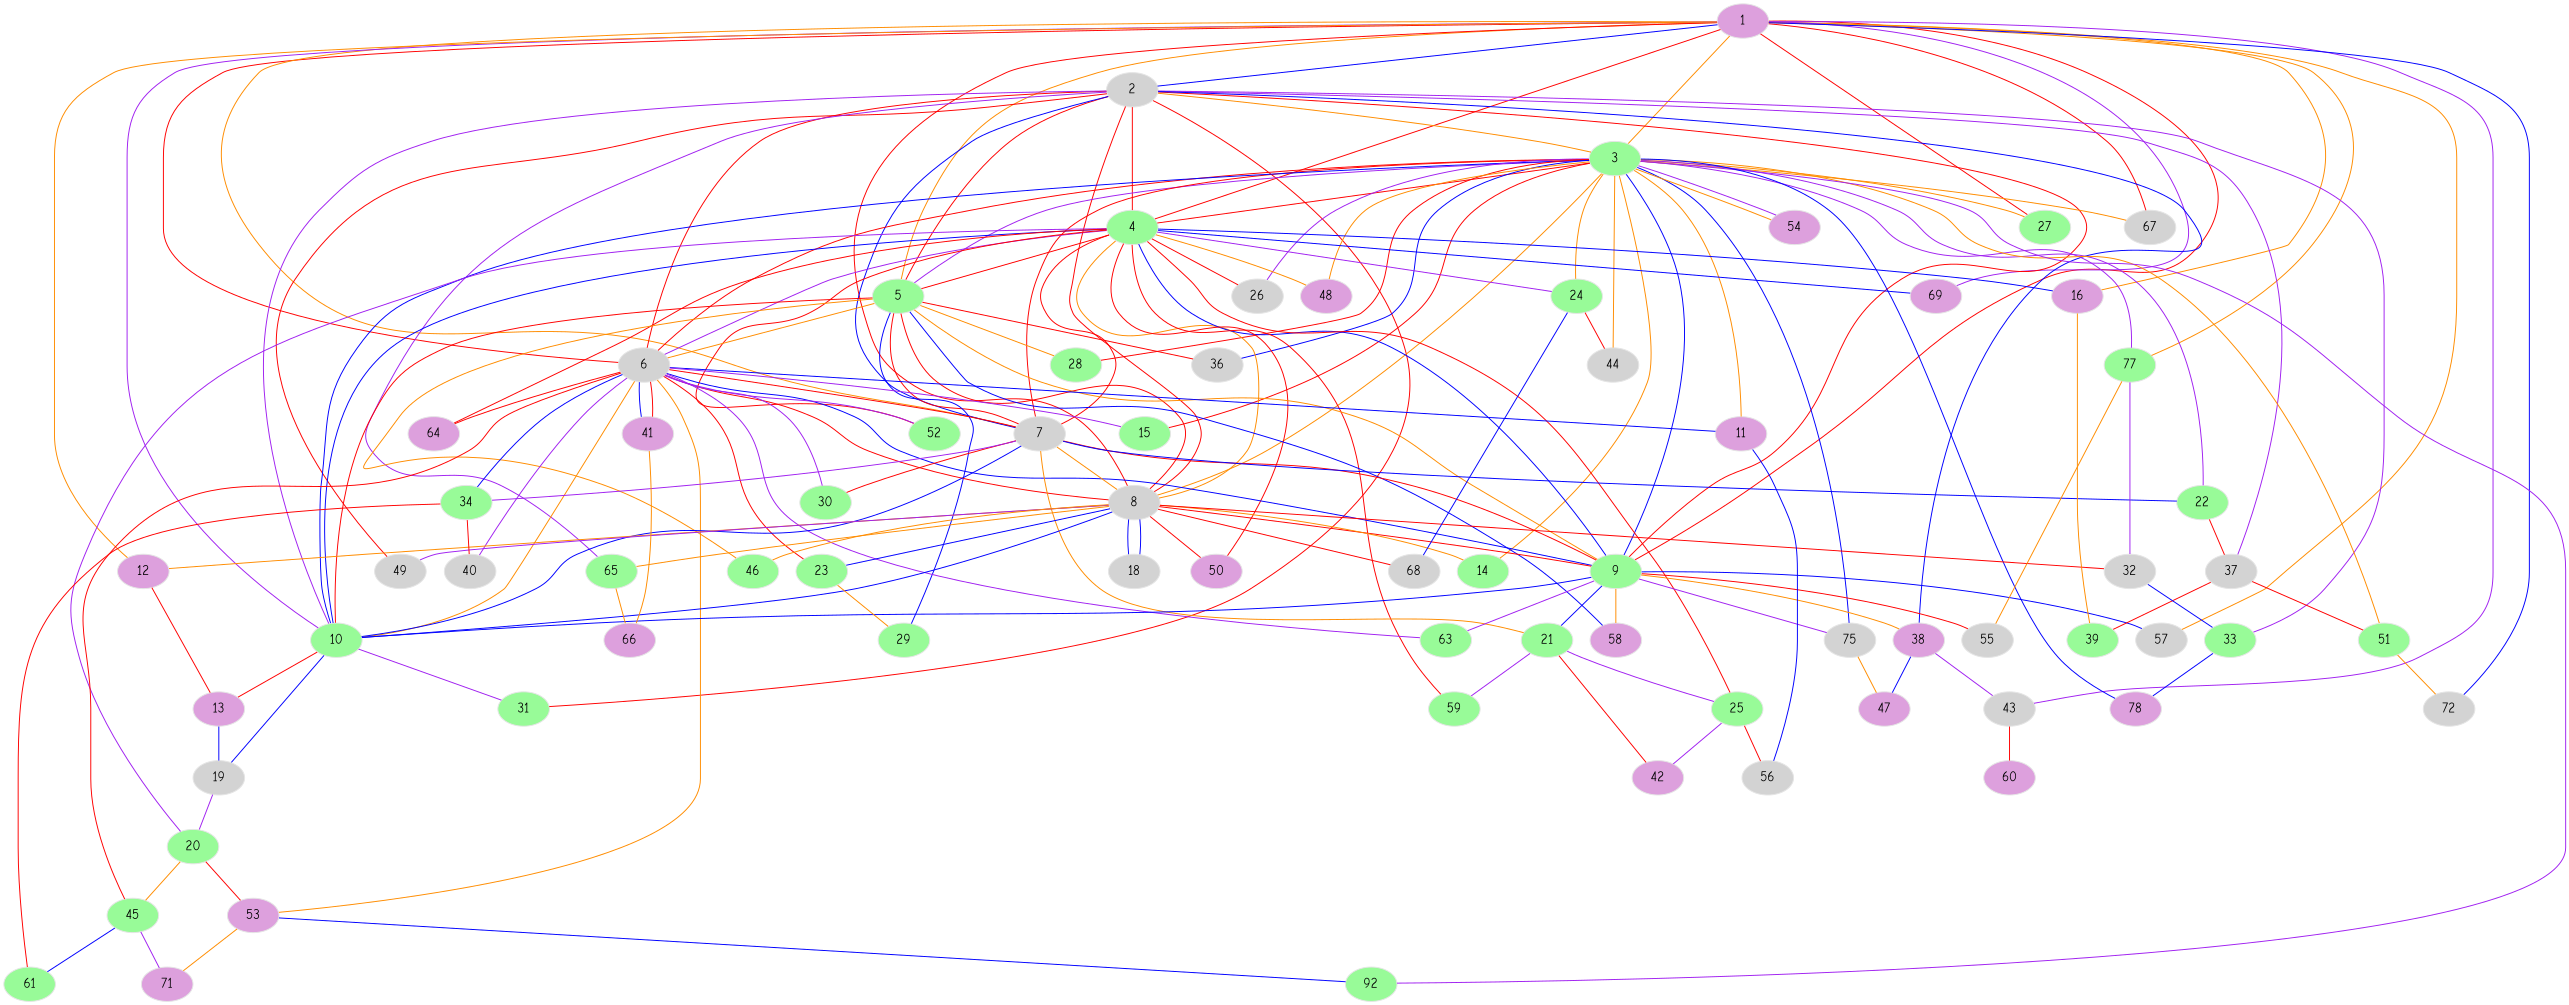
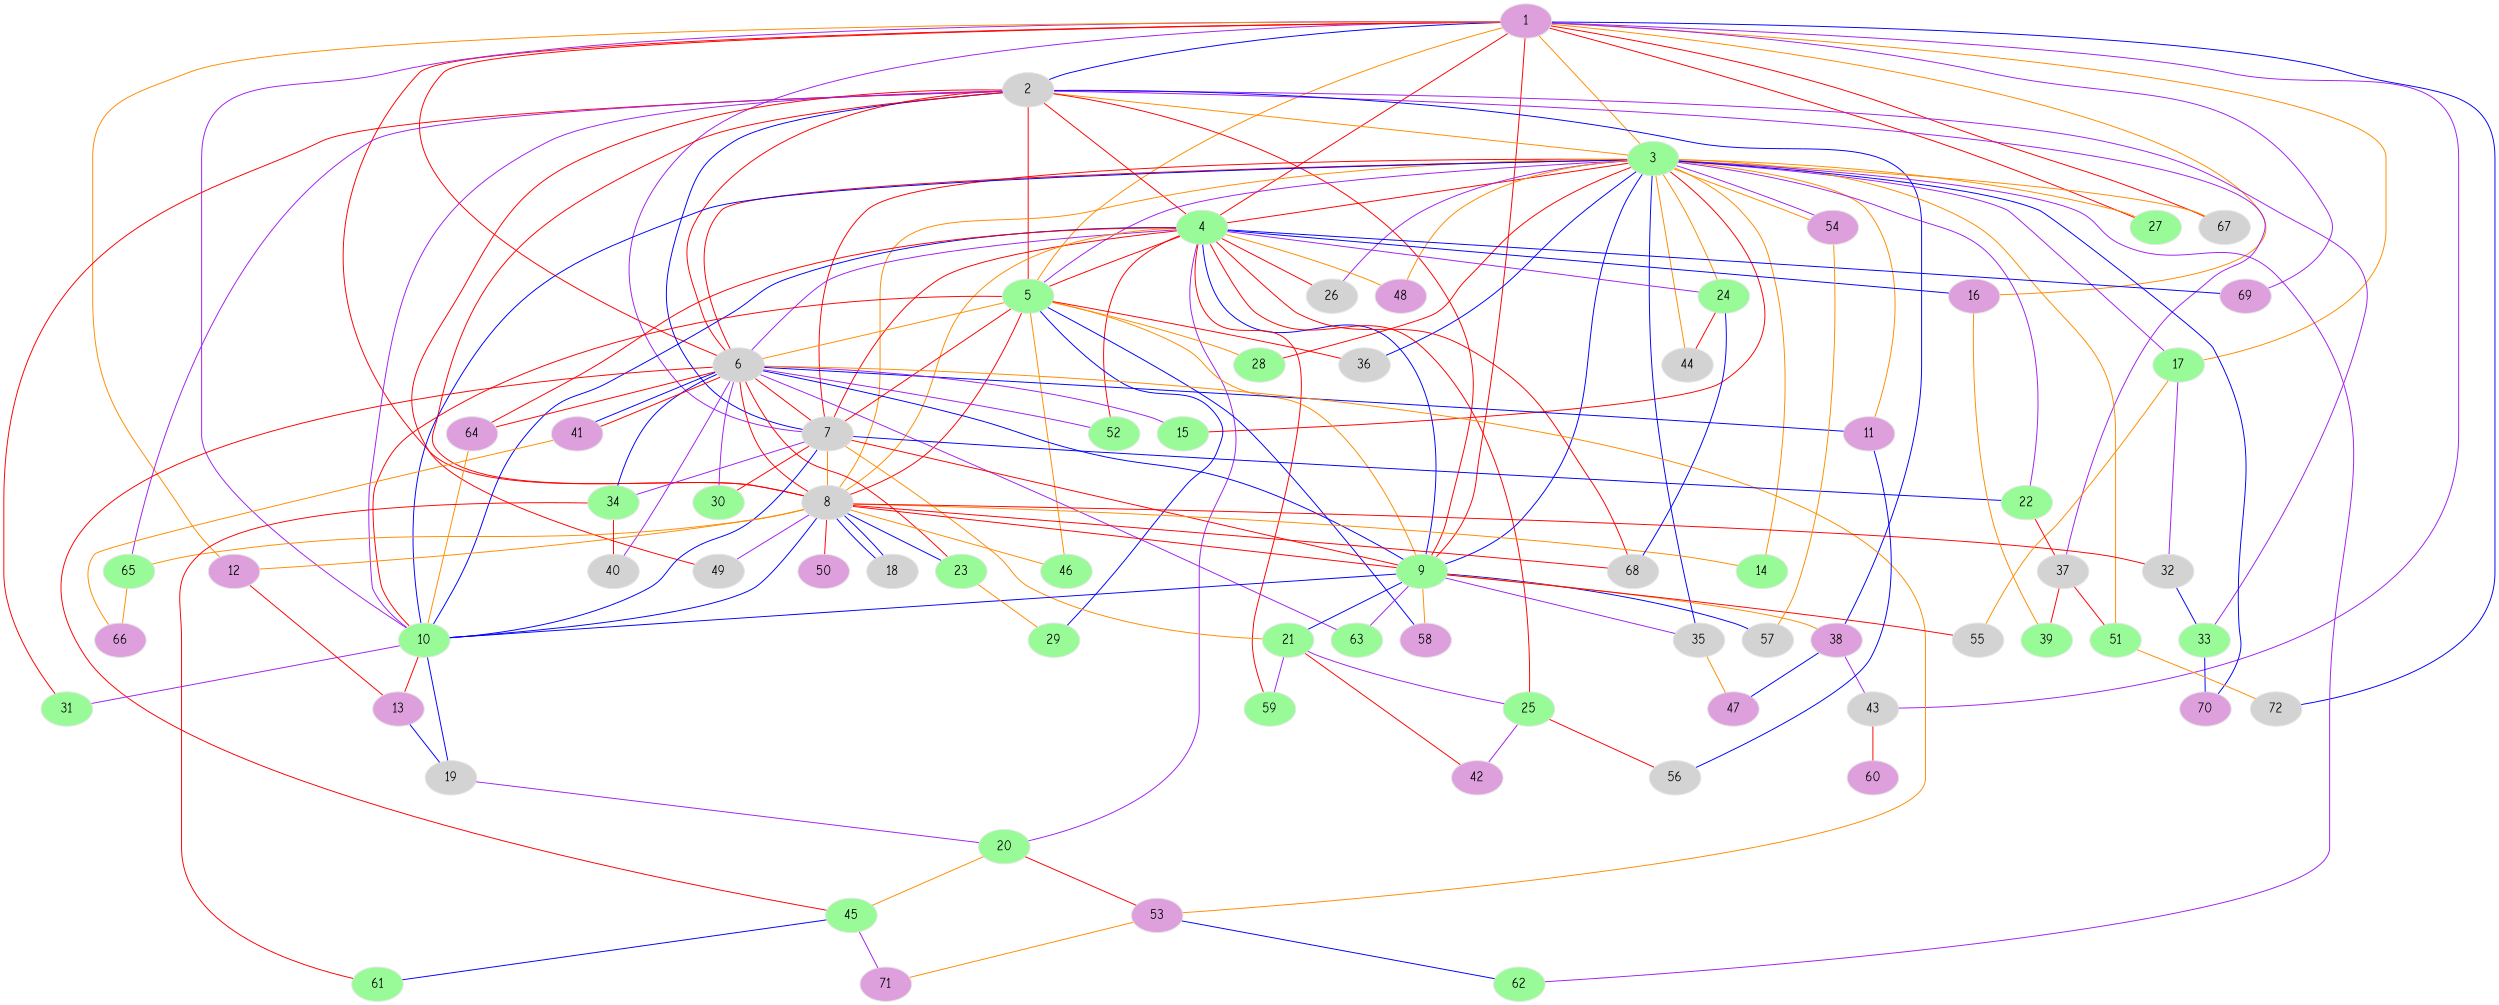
(254, 79) -> (886, 71)
(2425, 102) -> (1828, 438)
(1265, 344) -> (1459, 344)
(2130, 365) -> (2179, 365)
(525, 558) -> (450, 529)
(1850, 640) -> (1699, 640)
(2136, 709) -> (2205, 709)
(1371, 984) -> (1519, 984)
